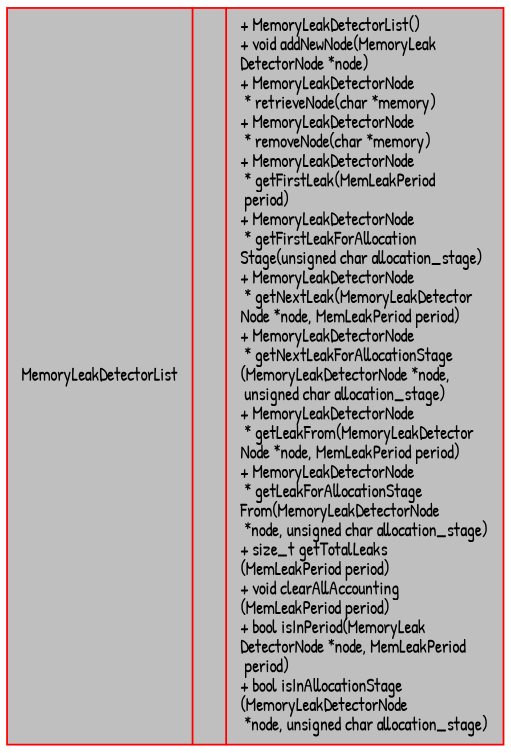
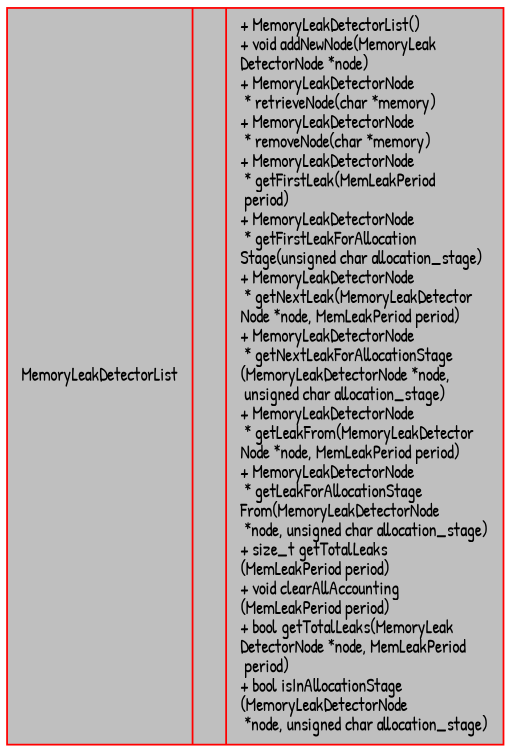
(334, 628) -> (347, 628)
